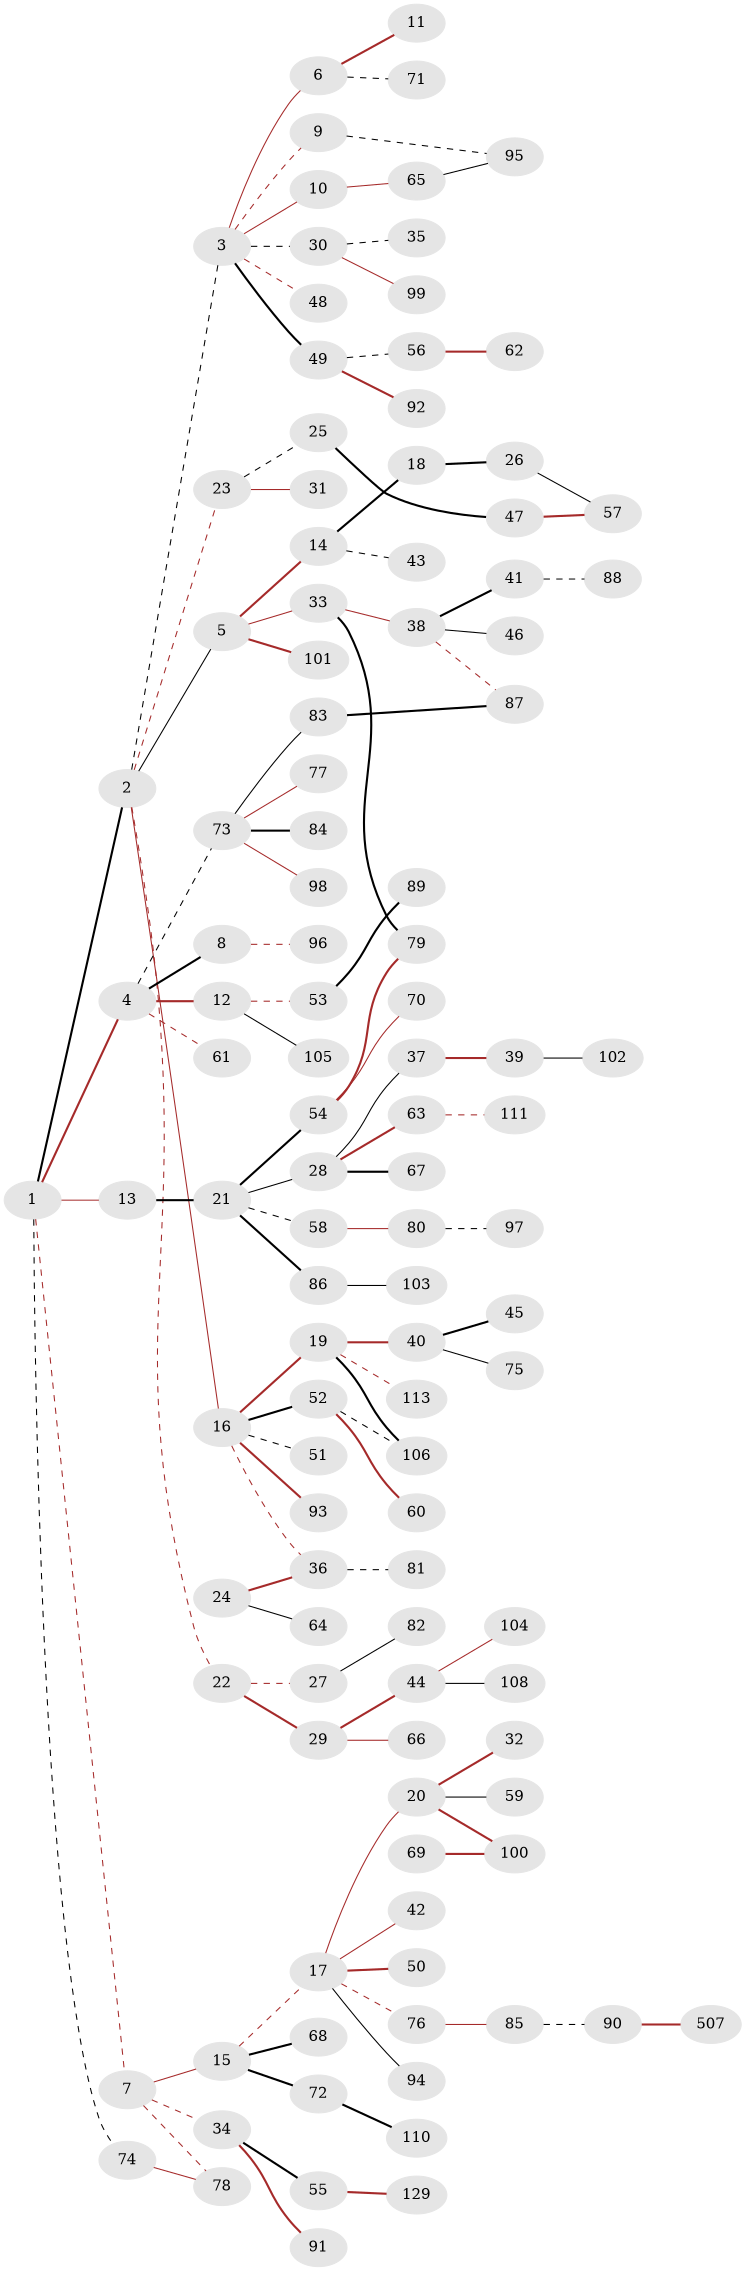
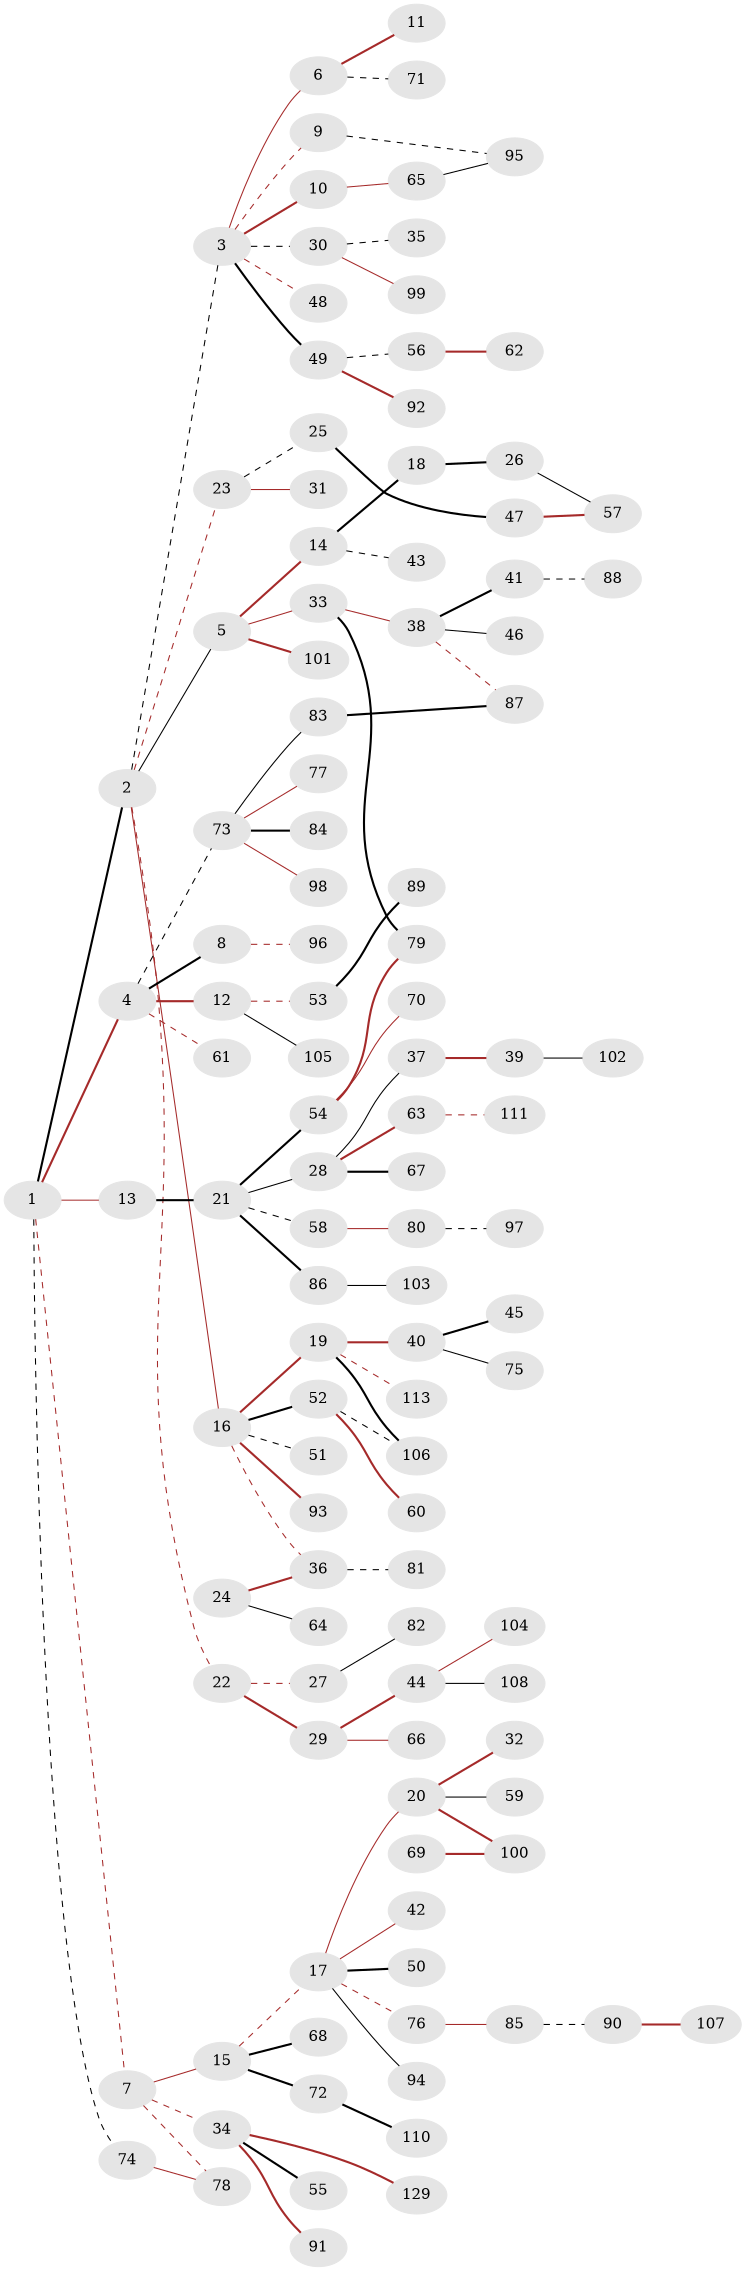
(271, 218) -> (271, 218)
(368, 1970) -> (368, 1970)
(711, 2024) -> (711, 2024)
(367, 2193) -> (323, 2154)
